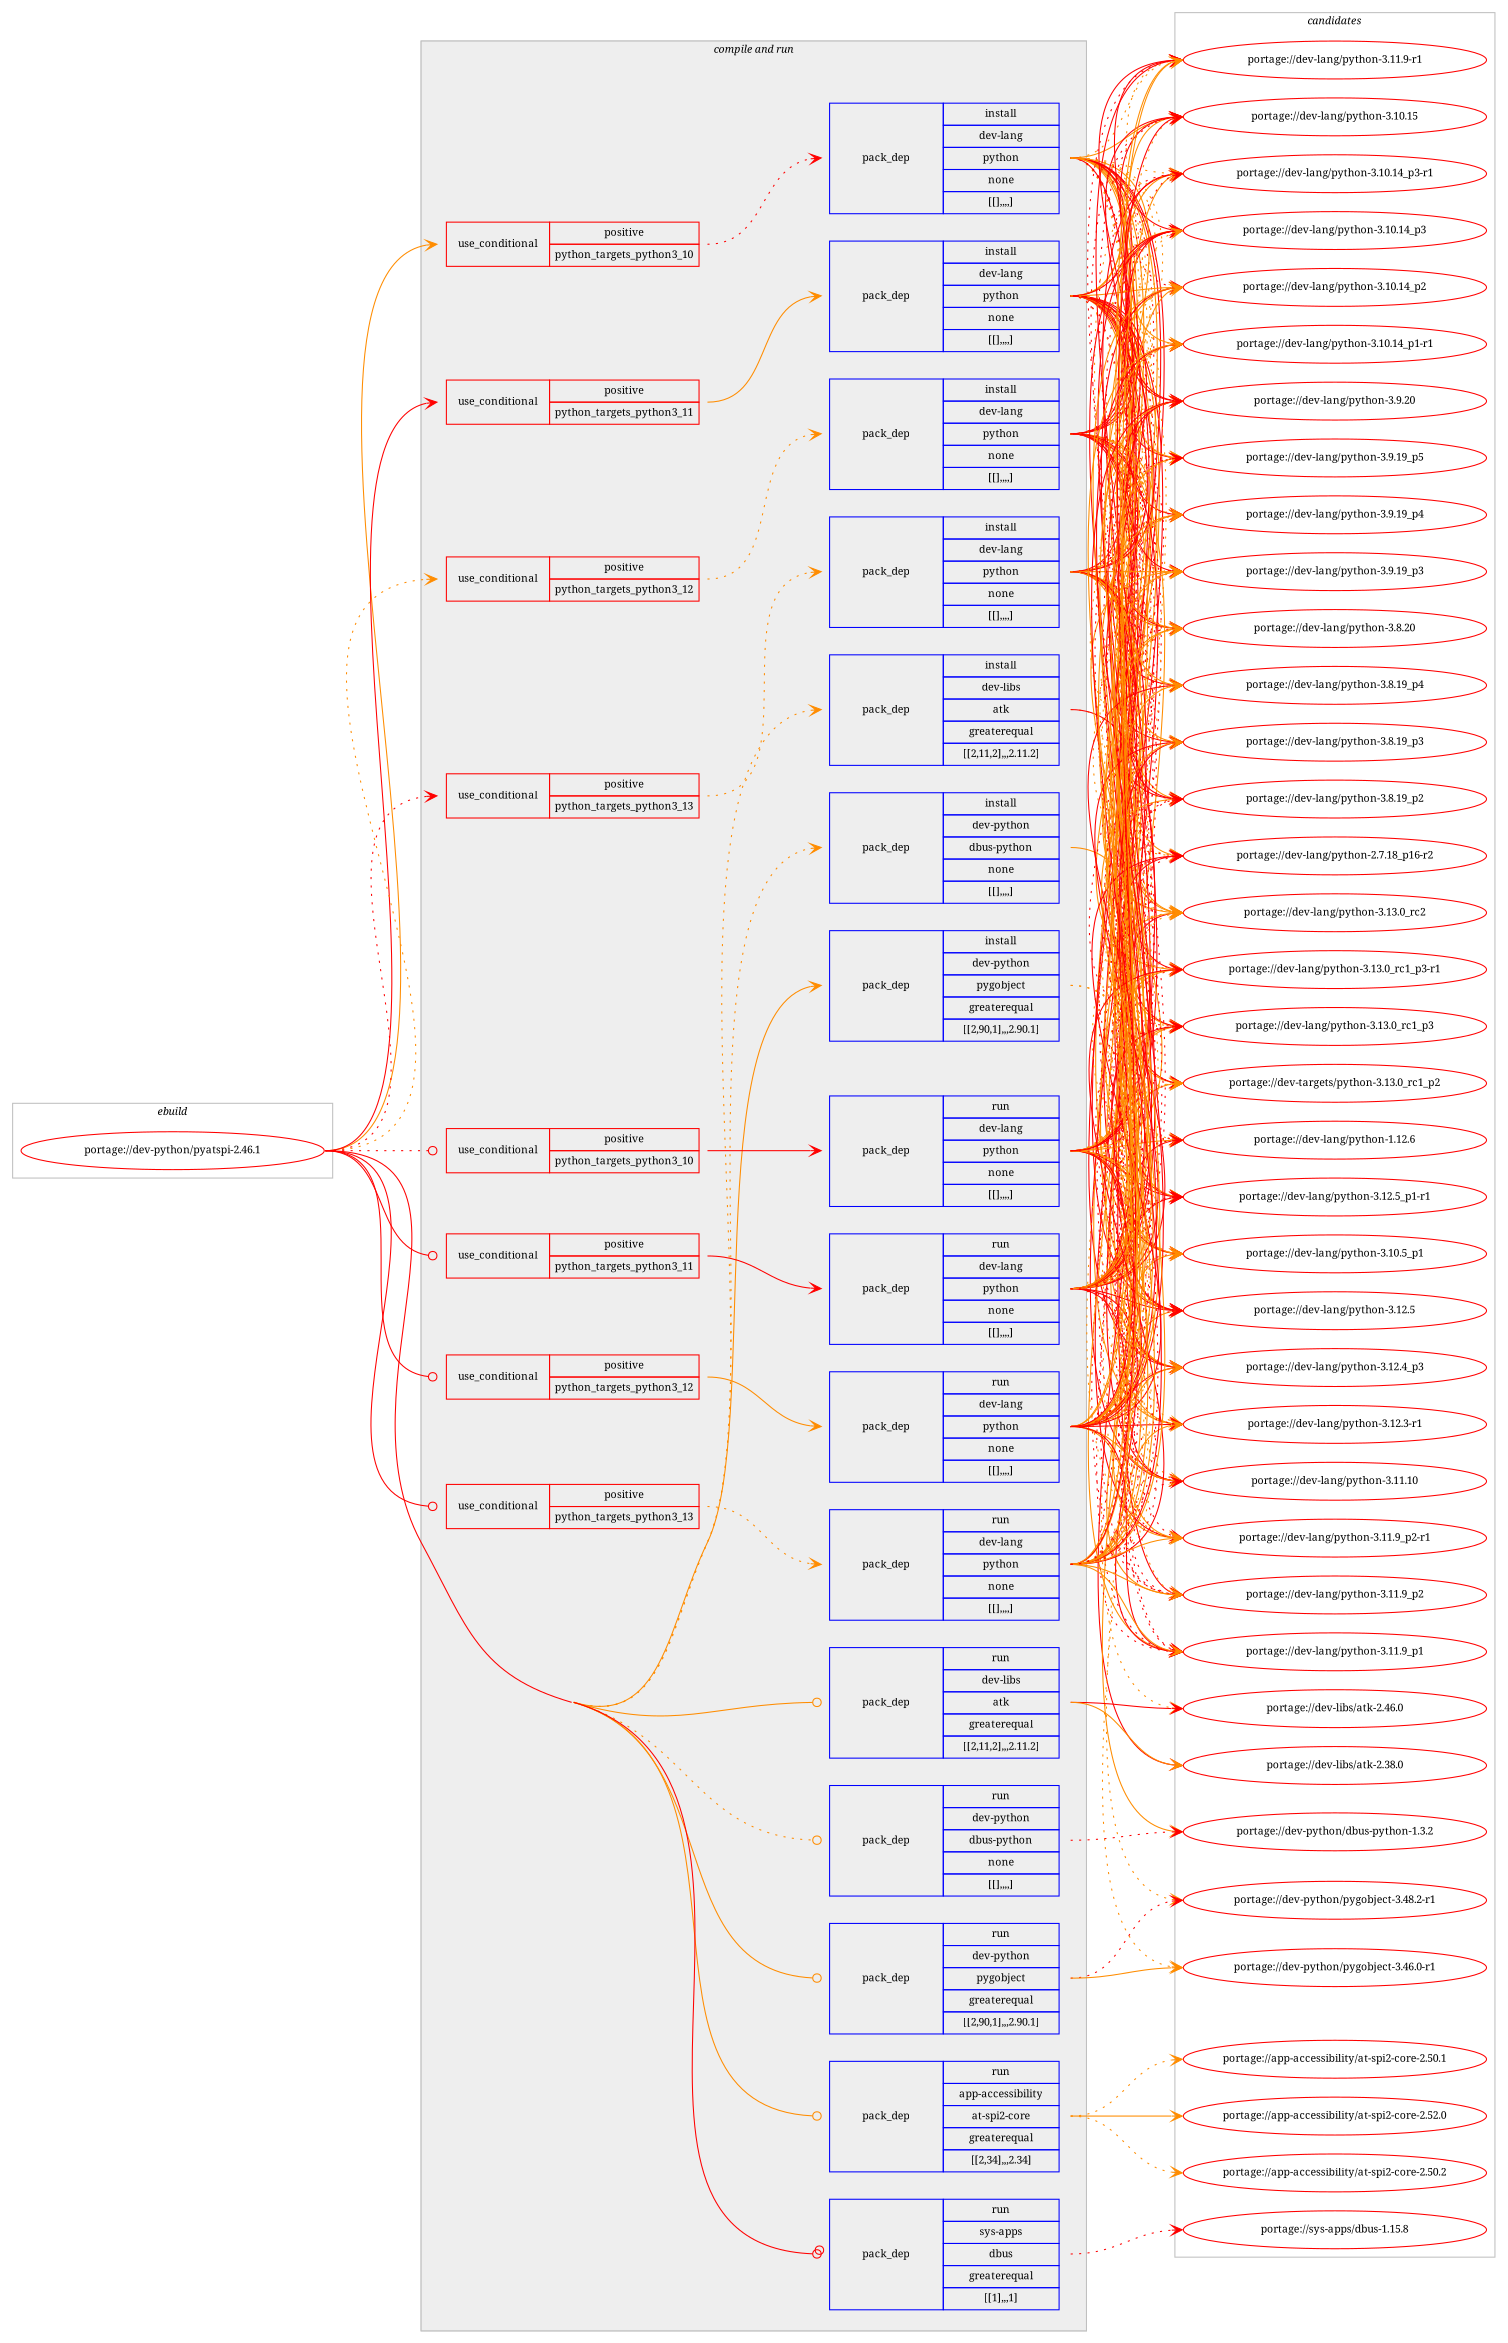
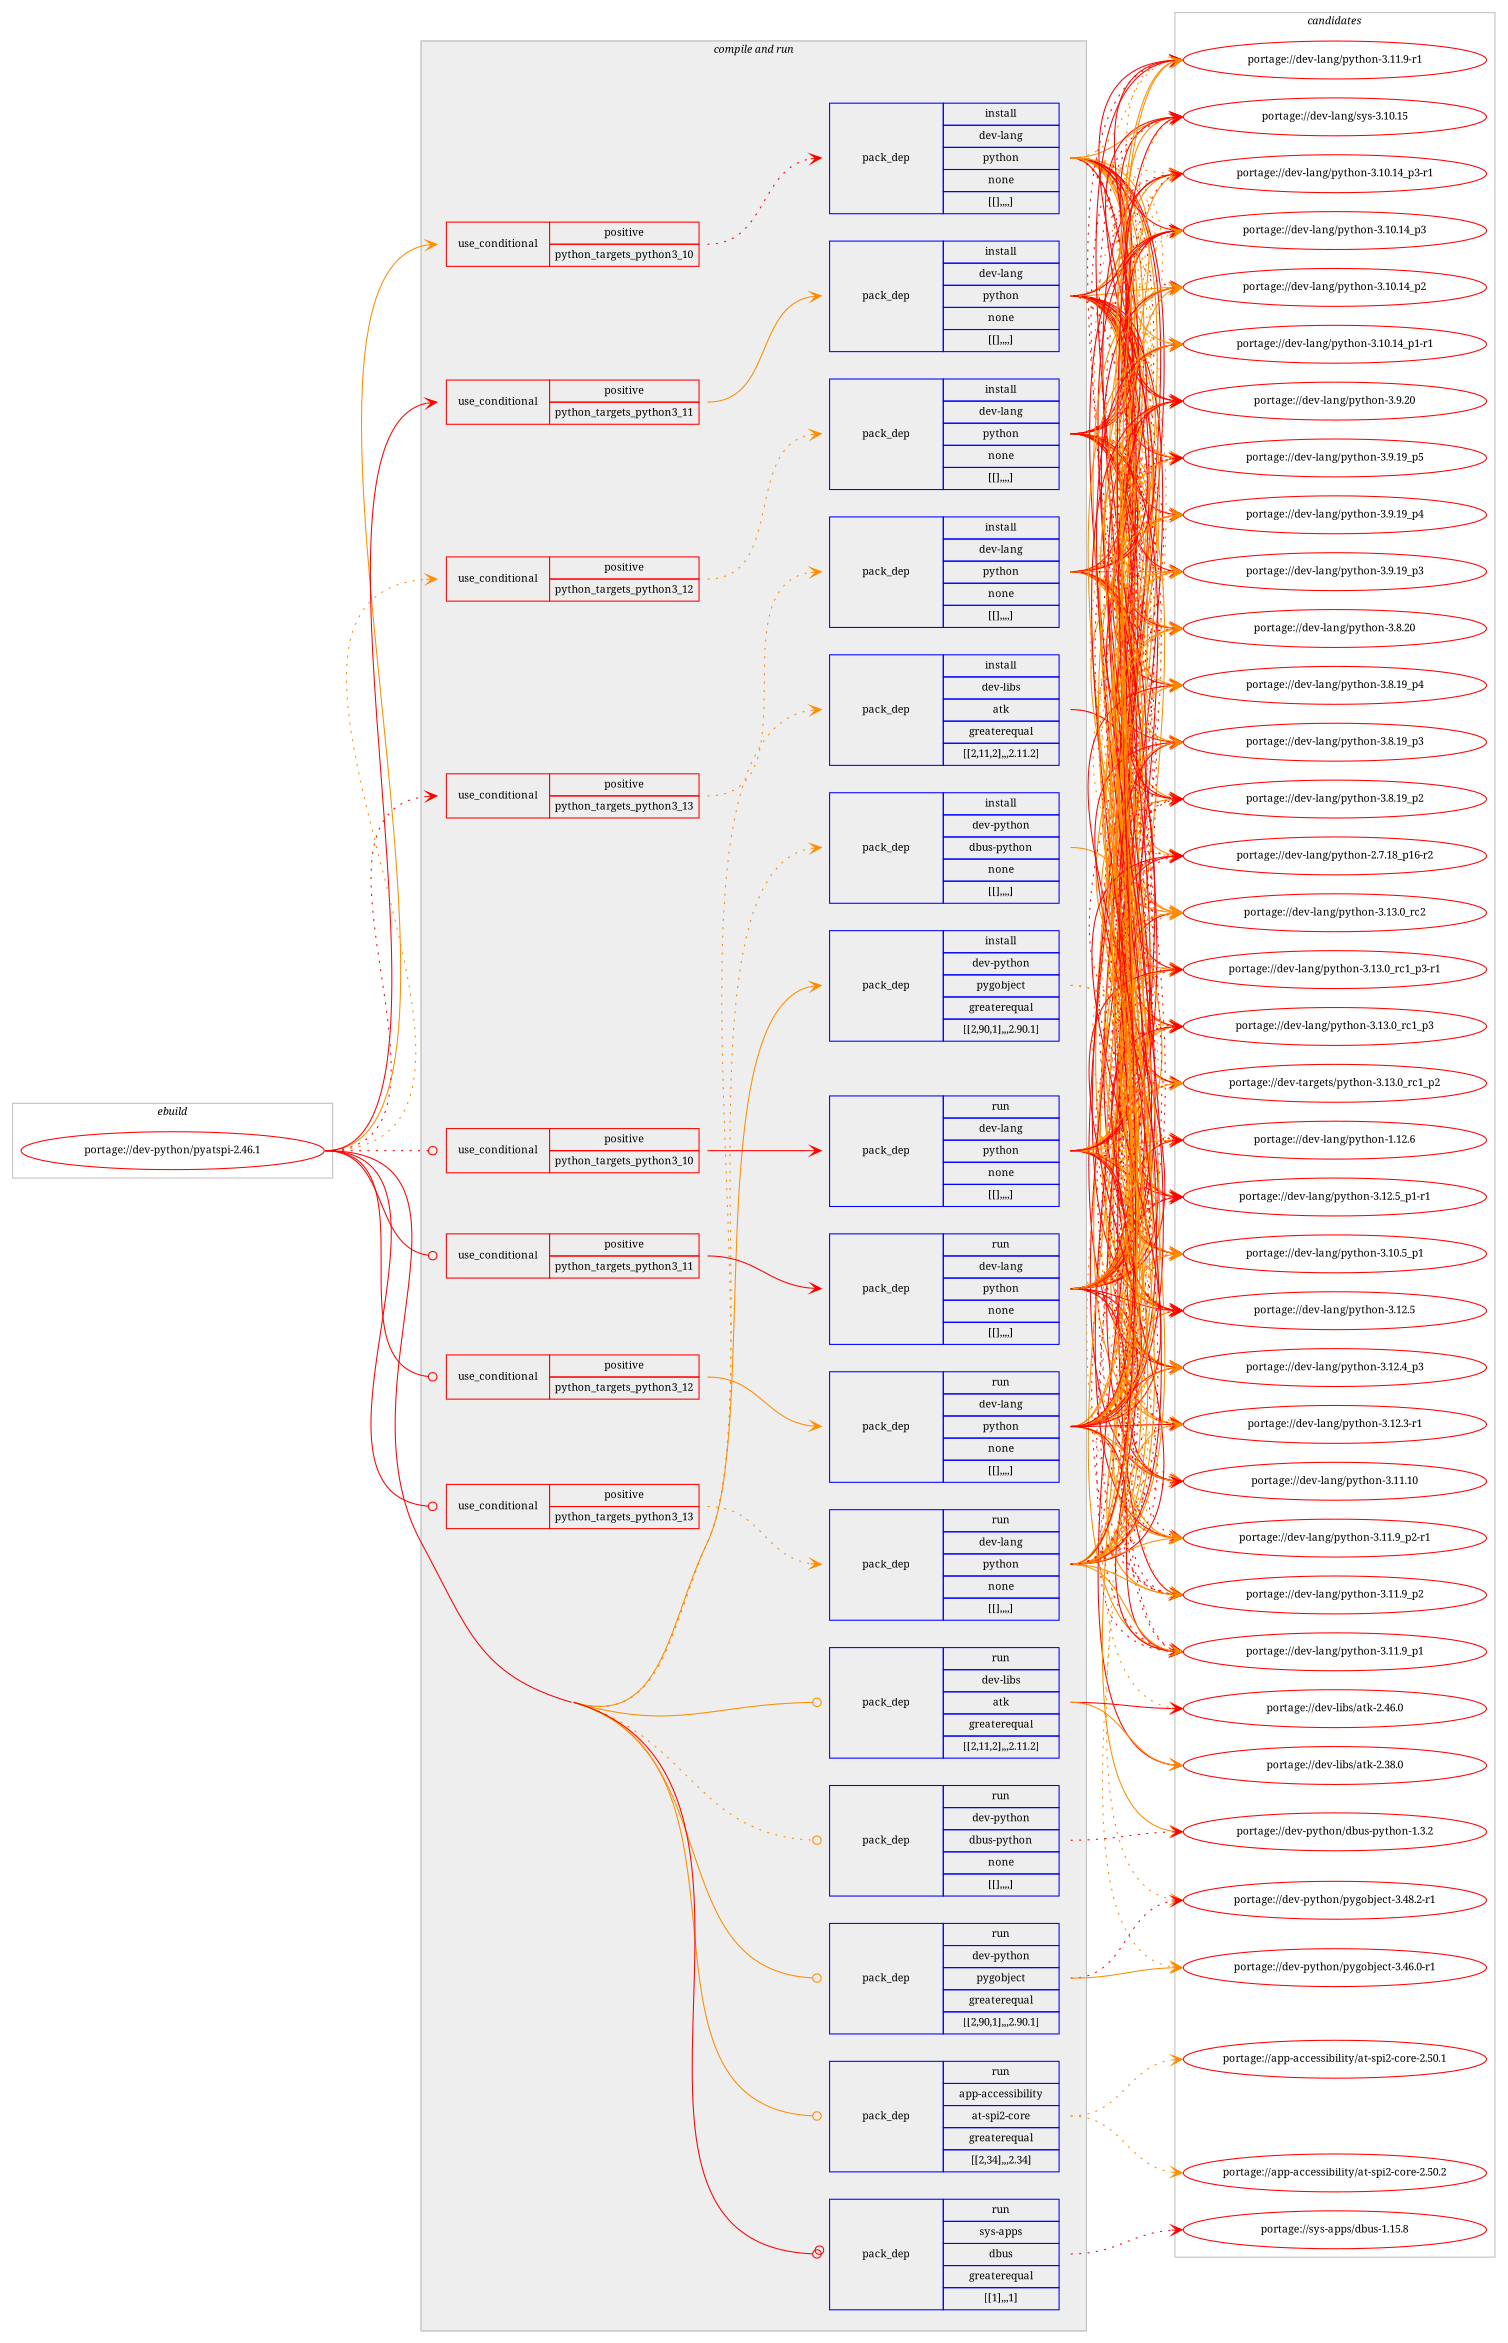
(1335, 117) -> (1335, 117)
(1335, 2116) -> none
